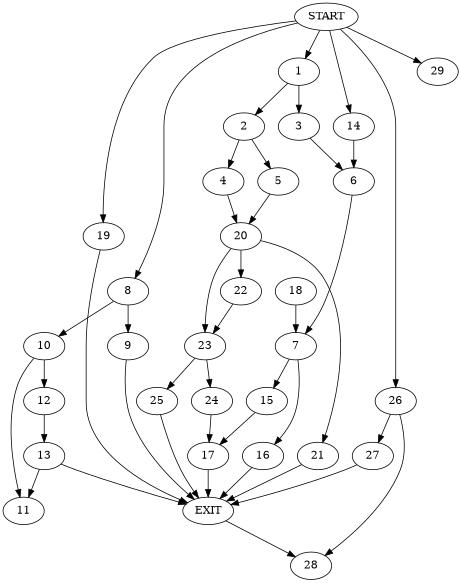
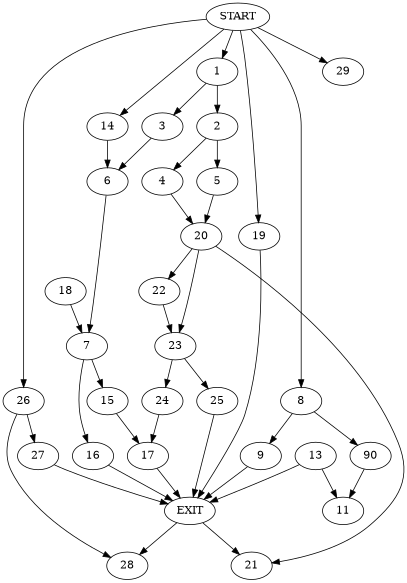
(44, 346) -> (371, 456)
(44, 401) -> none
(268, 481) -> (218, 536)
